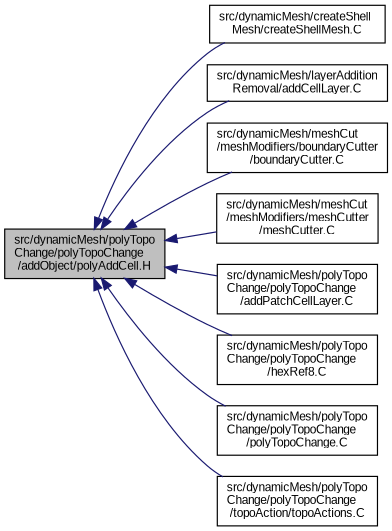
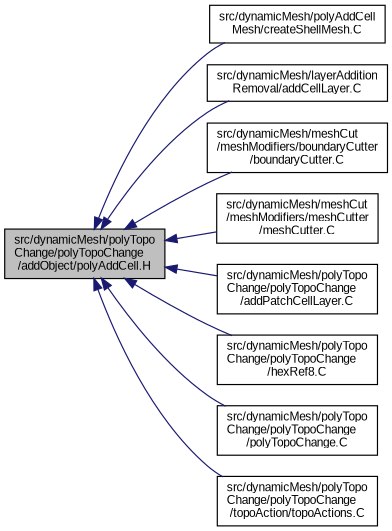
(297, 24) -> (297, 24)
